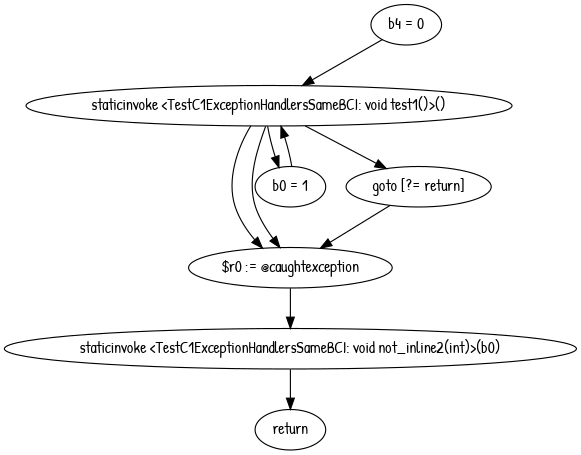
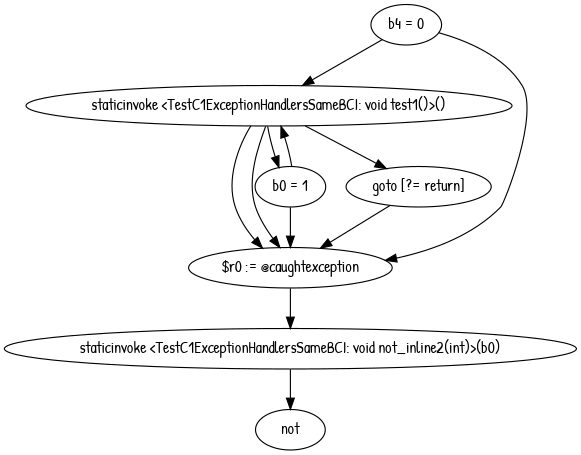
none -> (519, 155)
none -> (290, 222)
(290, 430) -> (290, 430)
